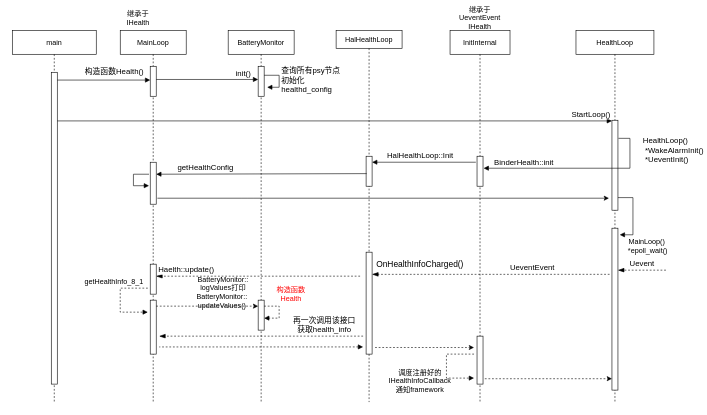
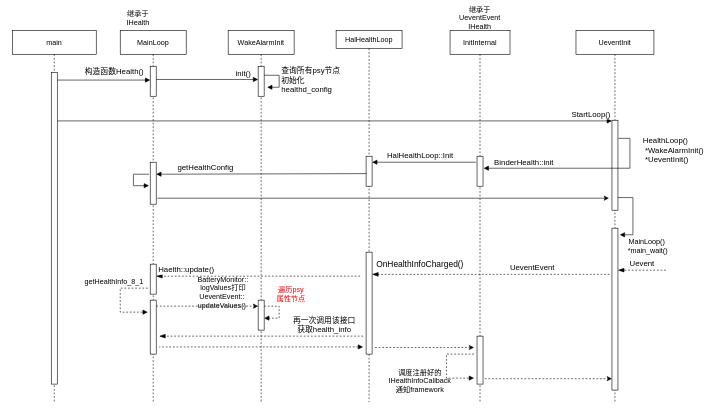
(261, 43) -> (261, 43)
(615, 43) -> (615, 43)
(648, 246) -> (648, 246)
(222, 288) -> (222, 288)
(291, 294) -> (291, 294)
